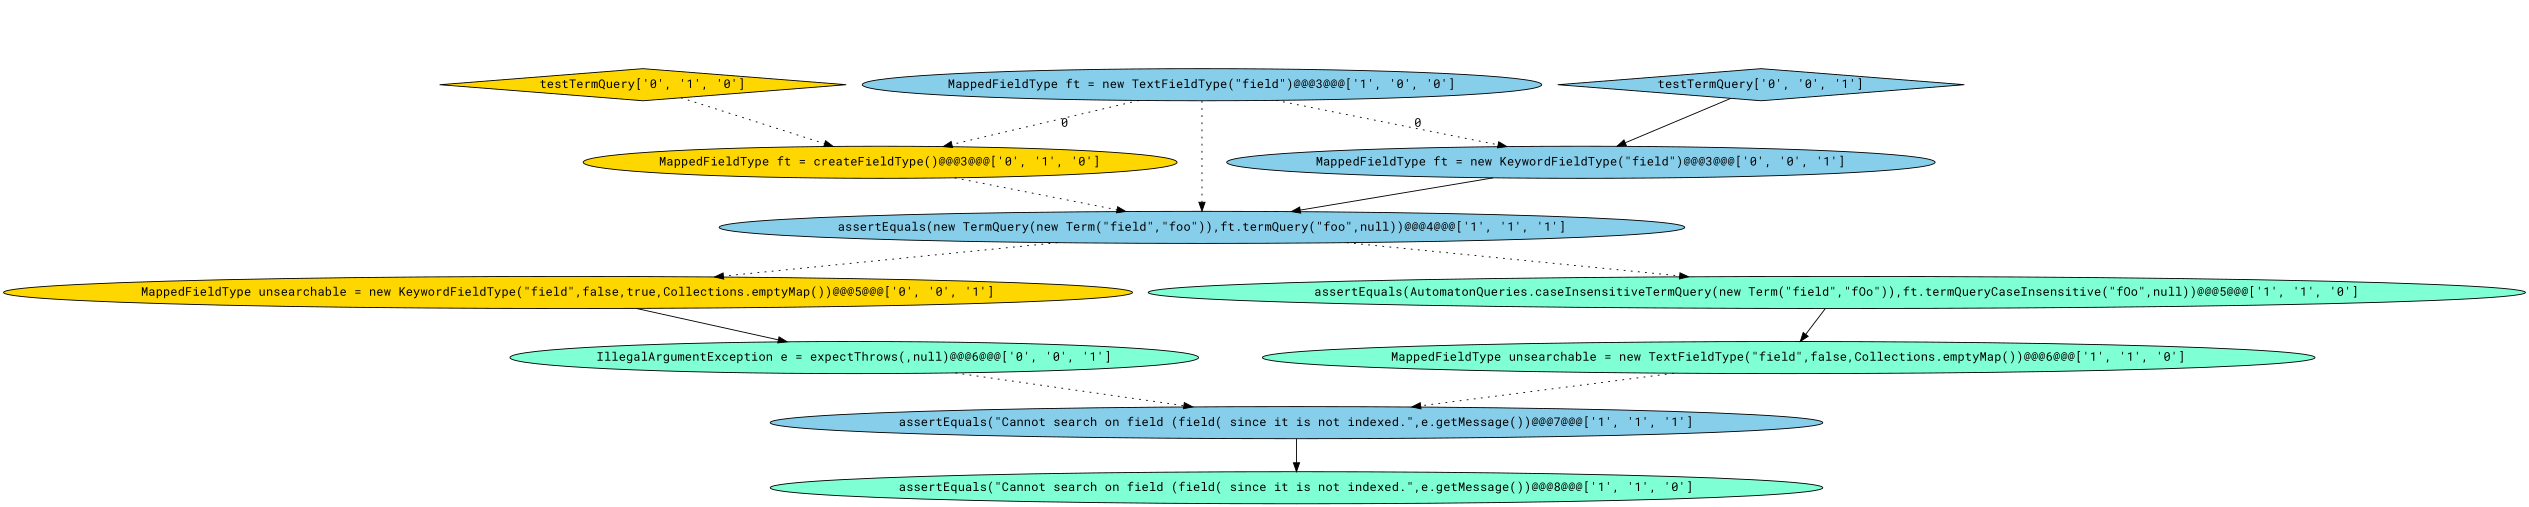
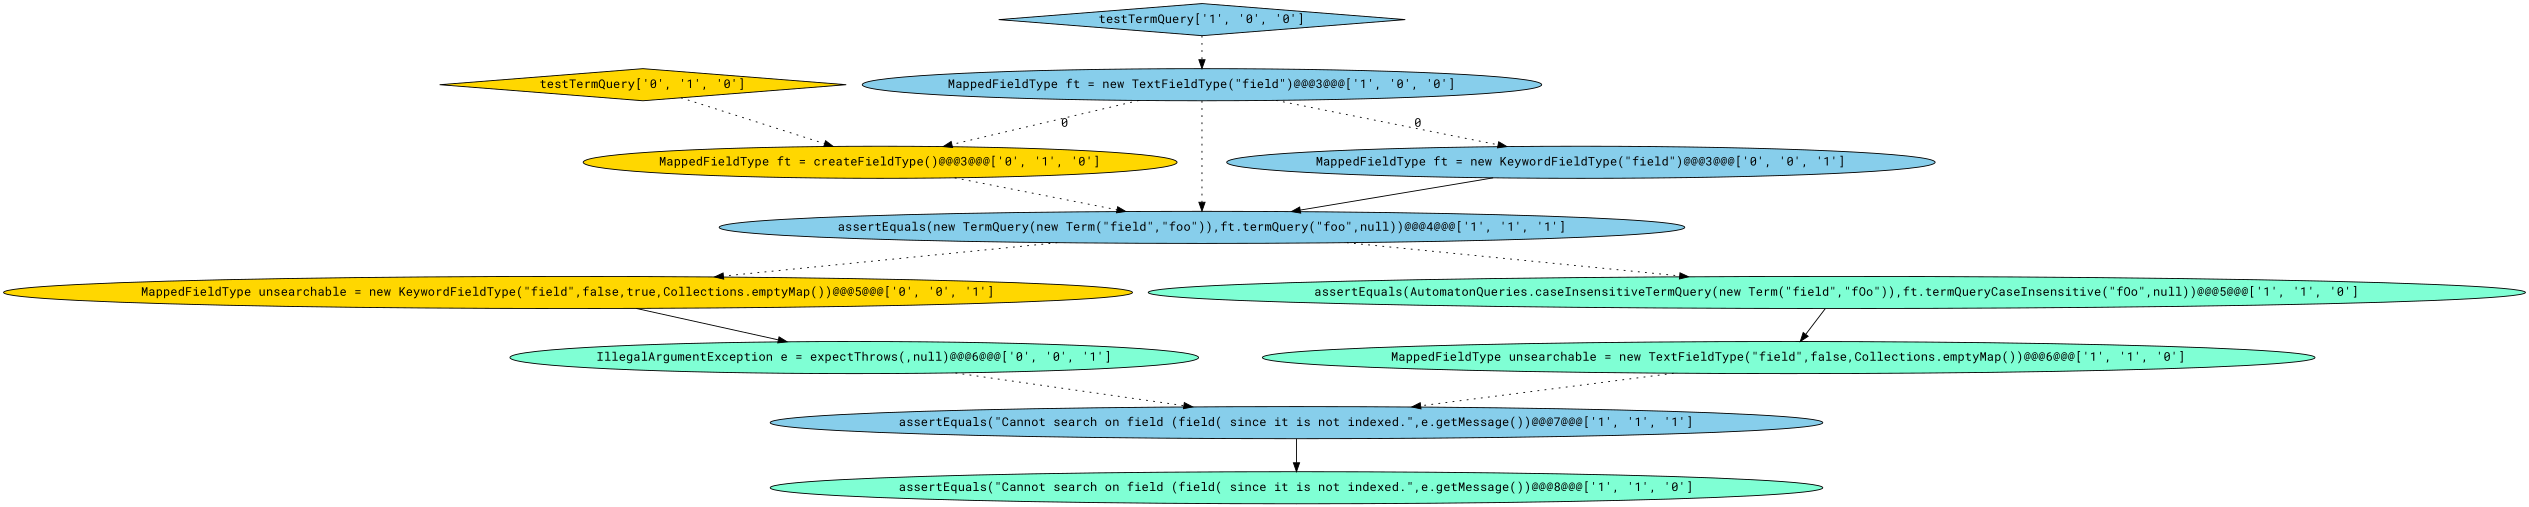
none -> (1202, 20)
(1761, 85) -> none
